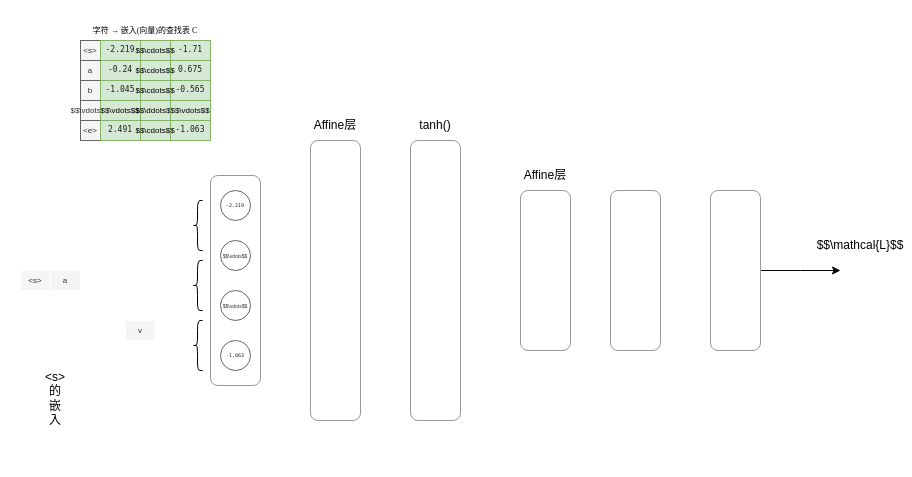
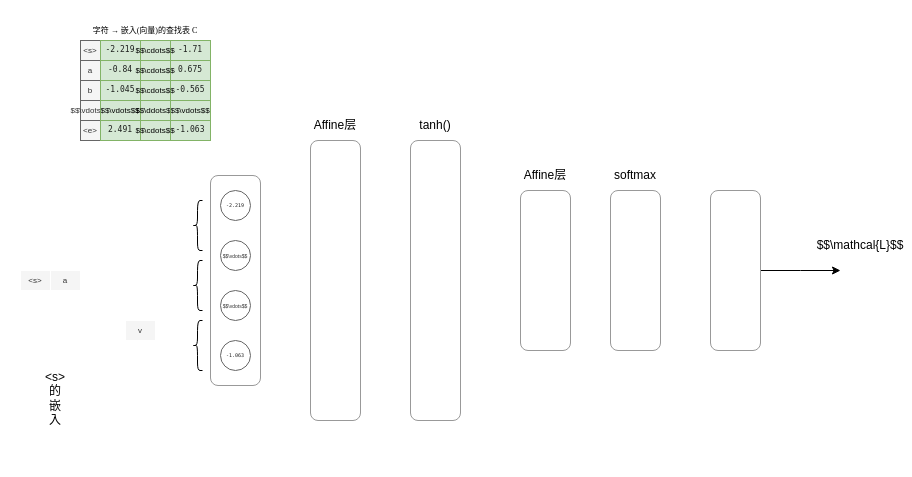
(121, 71) -> (121, 71)
none -> (636, 176)
